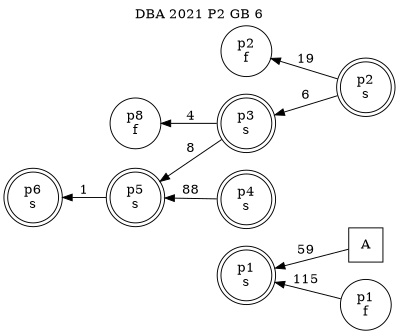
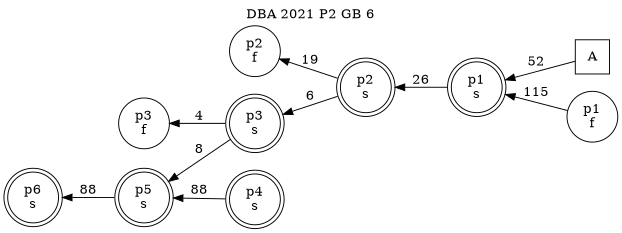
none -> (426, 87)
(135, 123) -> (144, 123)
(84, 190) -> (89, 190)
(306, 250) -> (536, 62)
